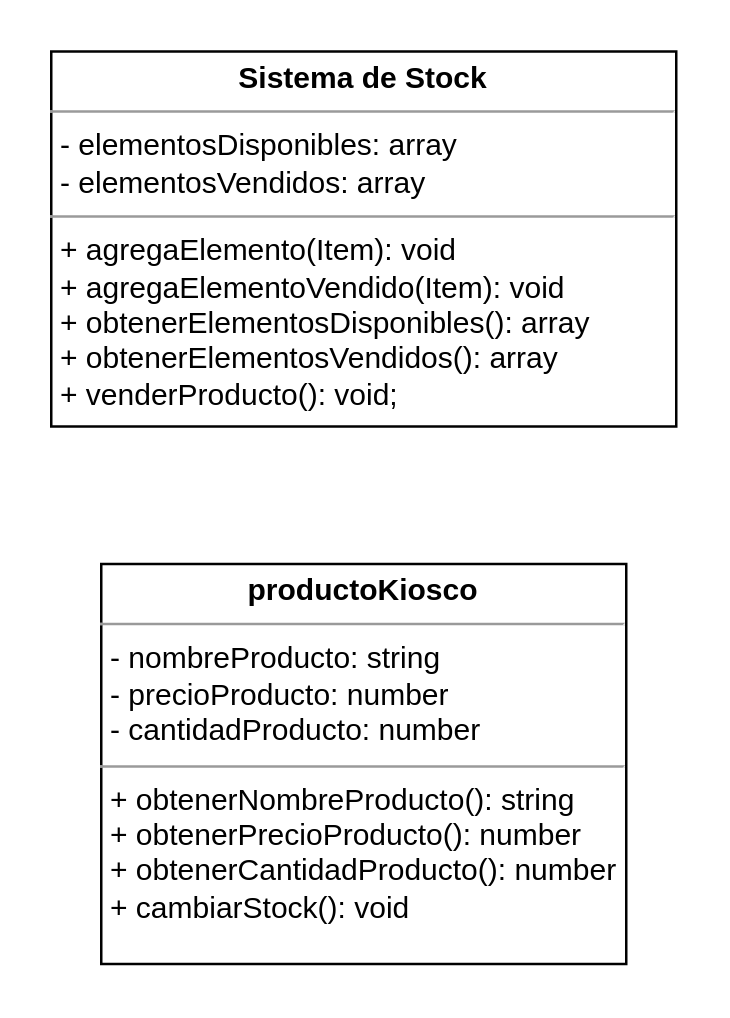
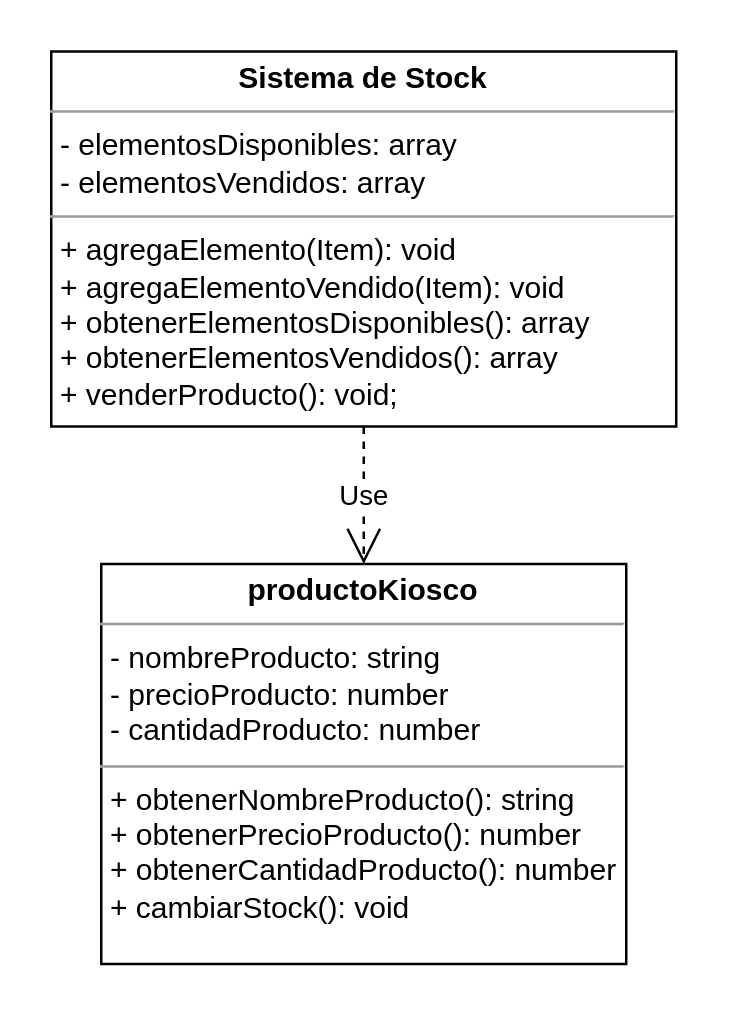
none -> (364, 450)
